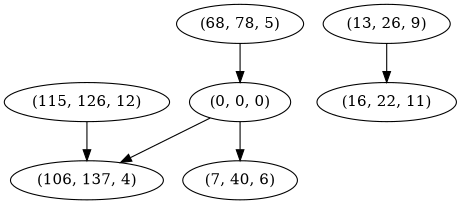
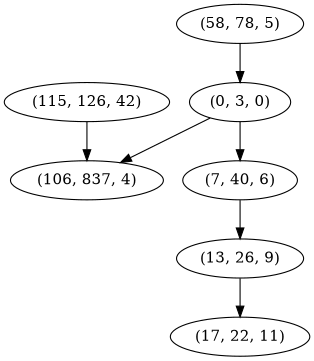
(240, 24) -> (240, 24)
(87, 102) -> (87, 102)
(240, 102) -> (240, 102)
(387, 102) -> (240, 337)
(87, 180) -> (87, 180)
none -> (240, 214)
